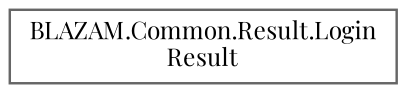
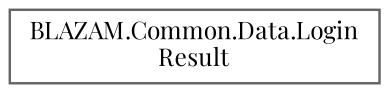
(203, 47) -> (195, 47)
